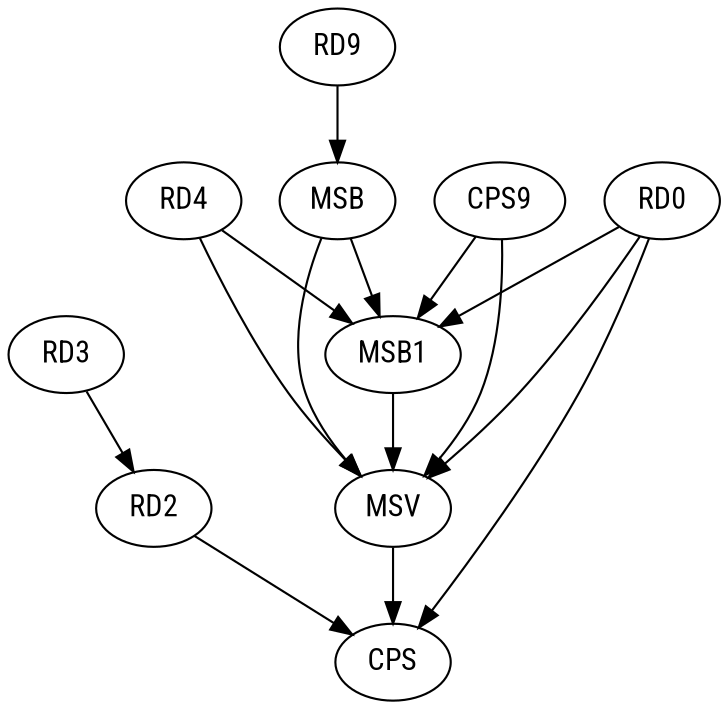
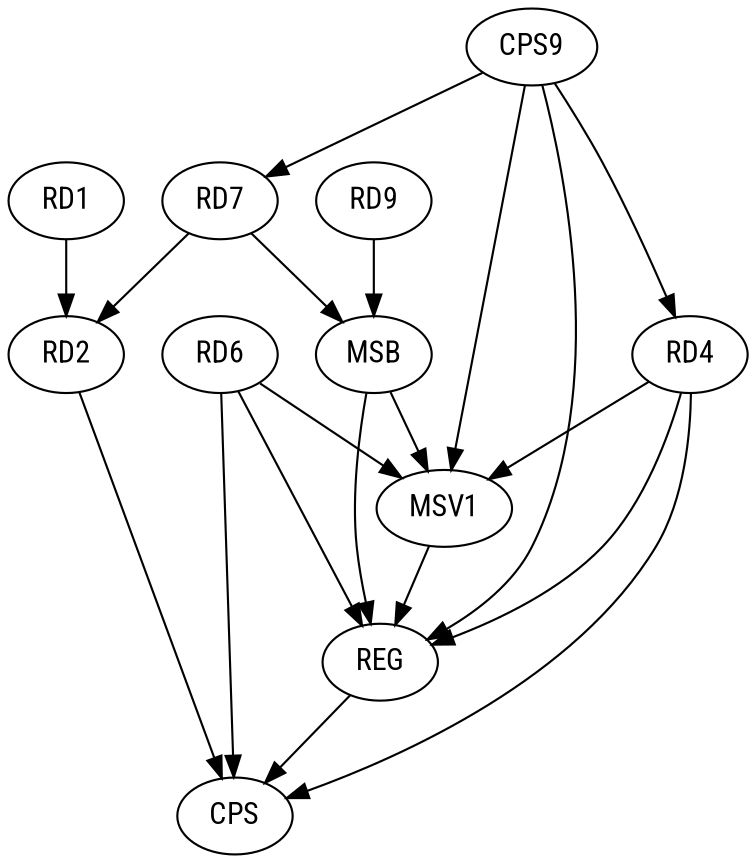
none -> (615, 187)
none -> (220, 201)
(662, 201) -> (220, 355)
(66, 355) -> (66, 201)
(393, 355) -> (444, 508)
(393, 508) -> (380, 662)
none -> (565, 649)
